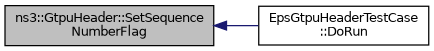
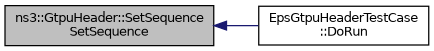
(109, 26) -> (109, 26)
